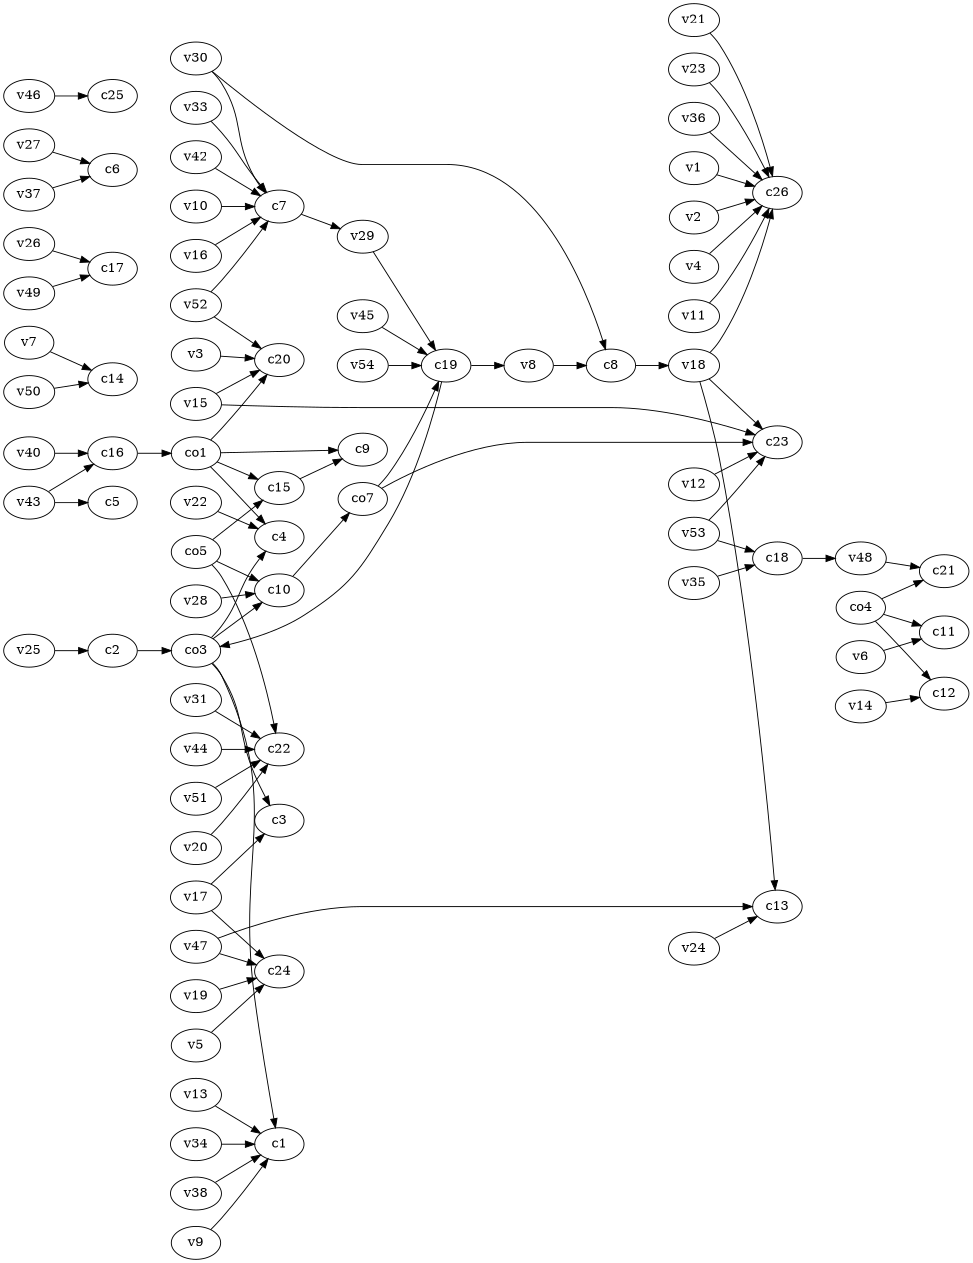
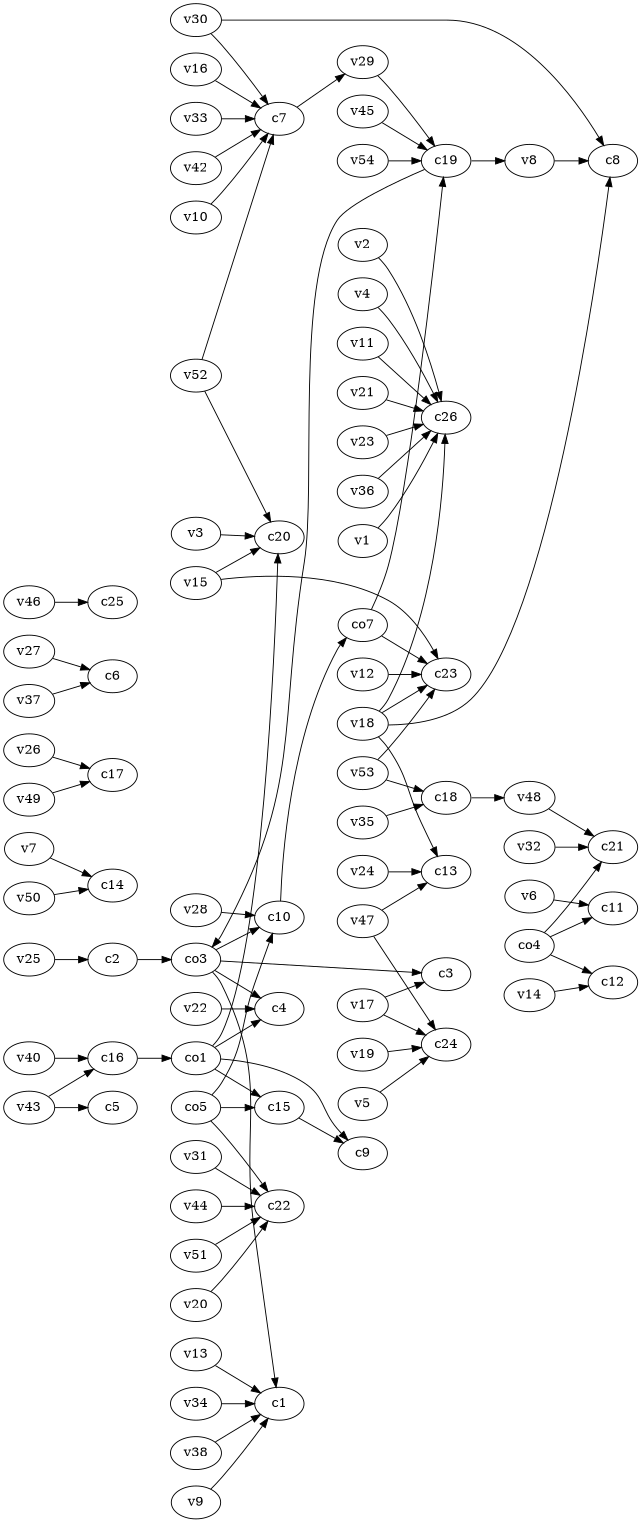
(647, 366) -> (554, 493)
none -> (530, 847)
